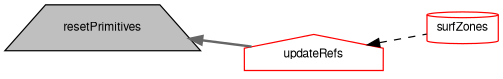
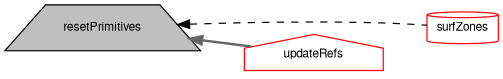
(403, 38) -> (308, 22)
